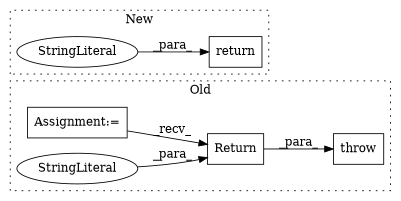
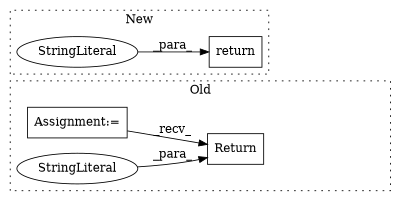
(359, 149) -> none
